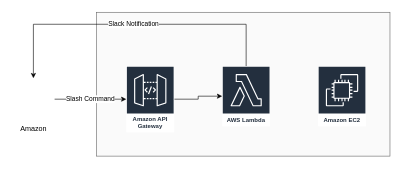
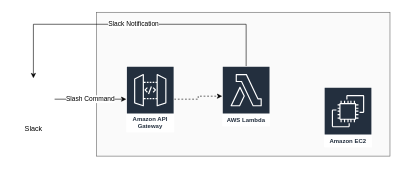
(342, 96) -> (348, 117)
(197, 99) -> (197, 99)
(34, 129) -> (34, 129)
